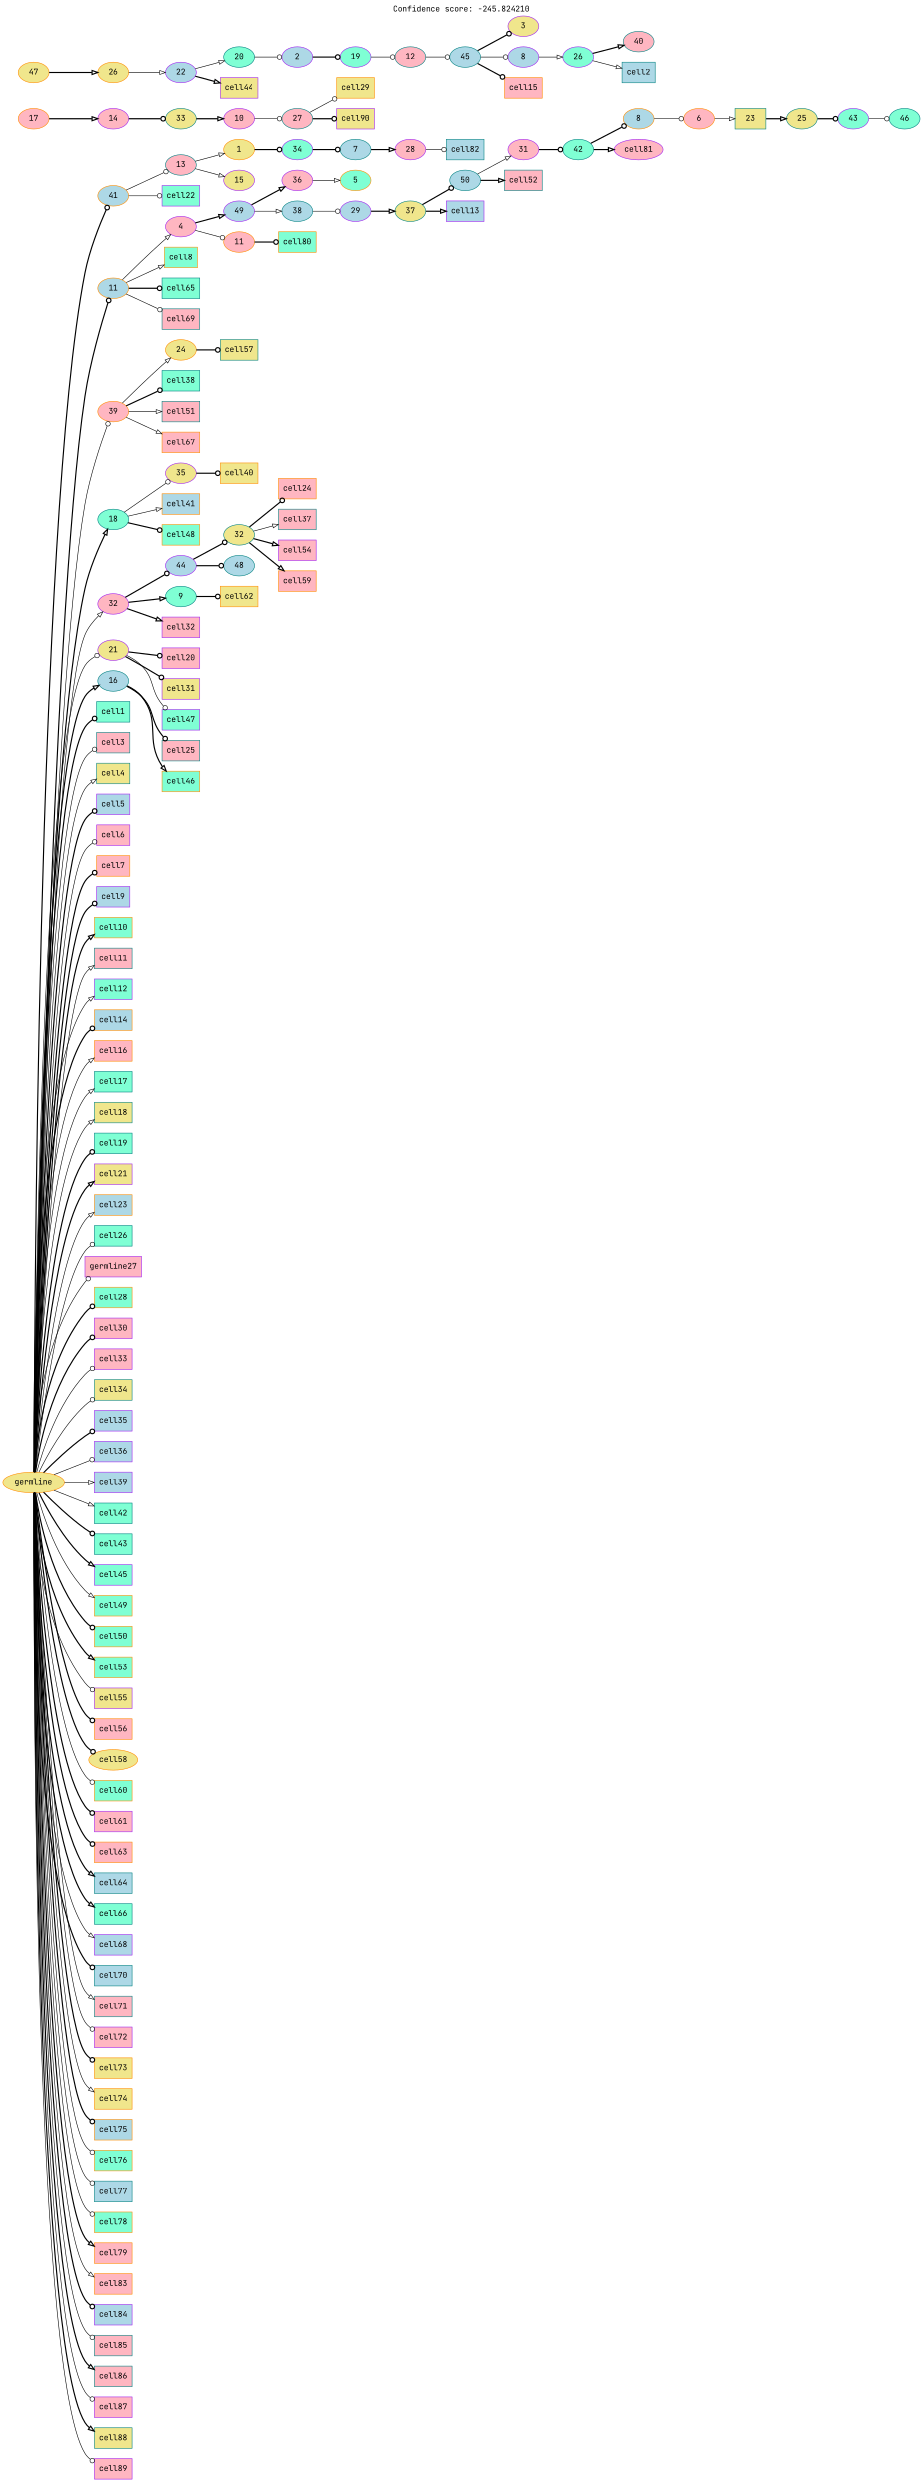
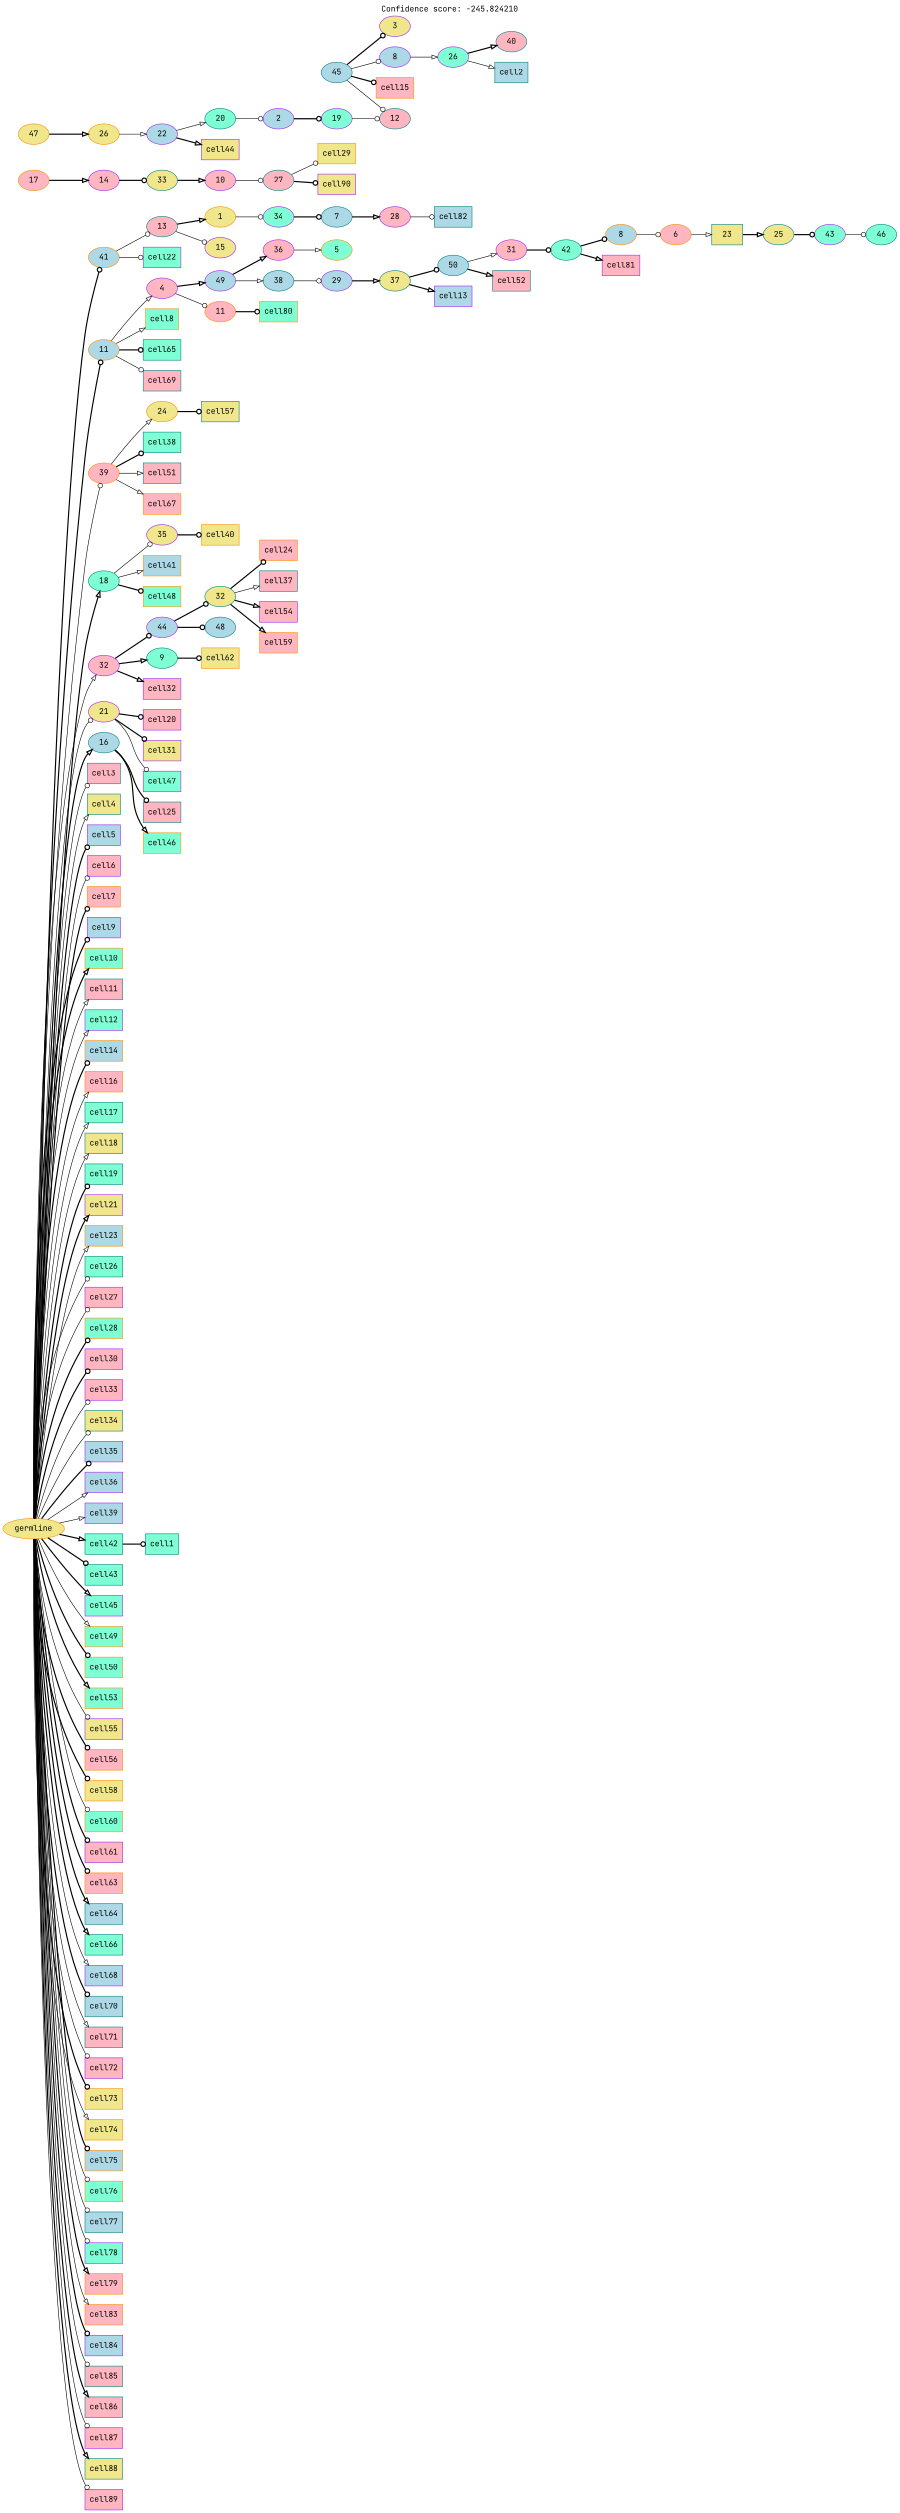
(435, 57) -> (364, 94)
(266, 150) -> (247, 217)
(639, 150) -> (621, 265)
(207, 158) -> (188, 222)
(207, 172) -> (189, 236)
(44, 1093) -> (132, 1544)
(113, 1267) -> (104, 1298)
(72, 1468) -> (65, 1508)
(71, 1497) -> (69, 1537)
(113, 1760) -> (104, 1791)
(113, 2222) -> (104, 2253)
